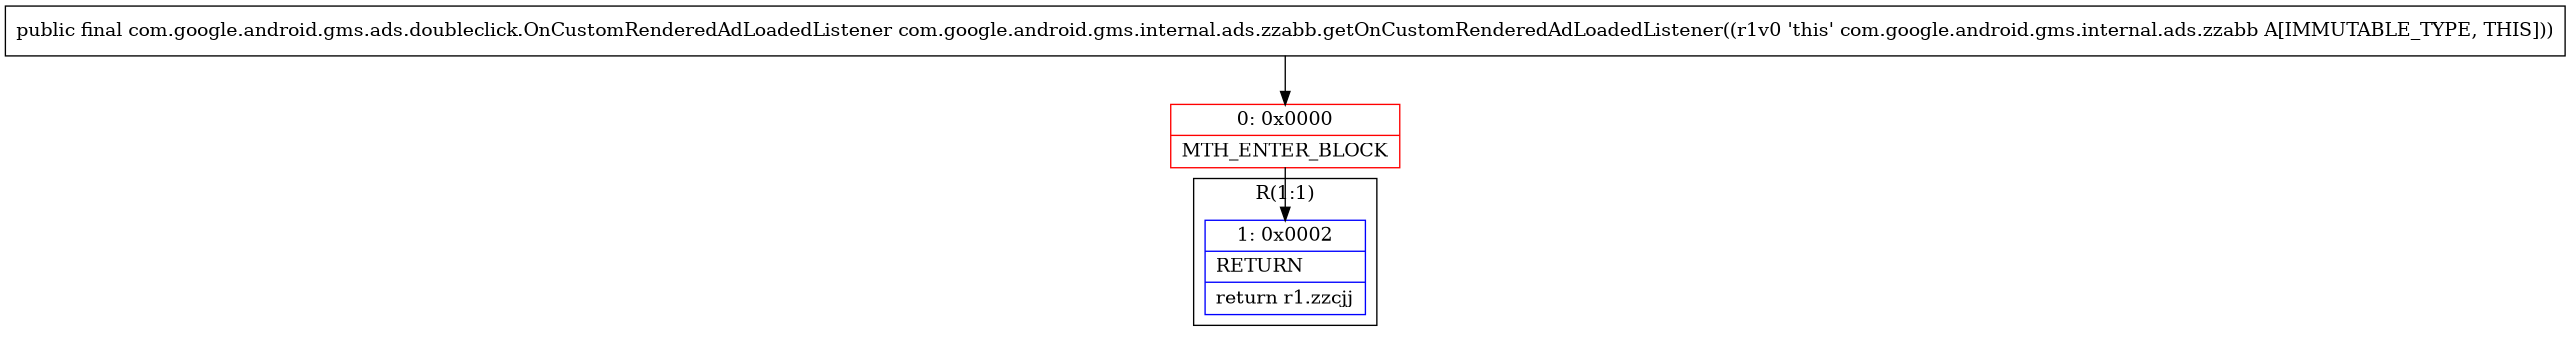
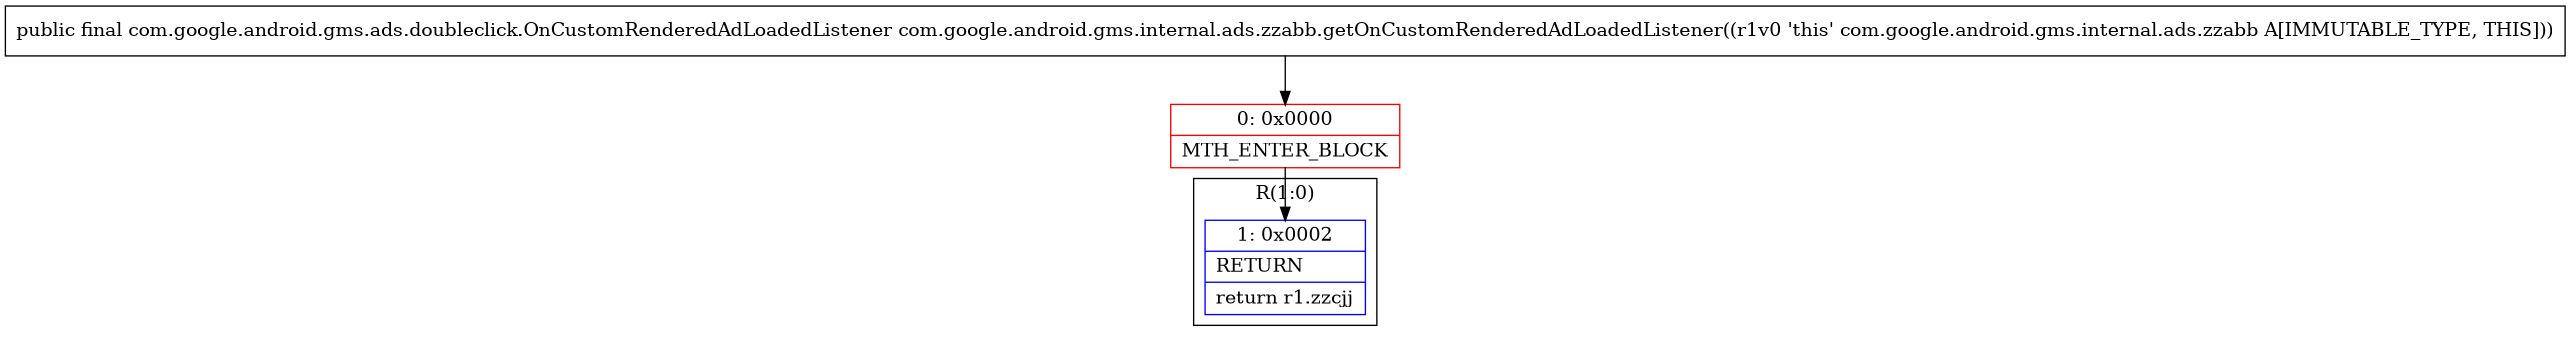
(1285, 194) -> (1285, 194)
